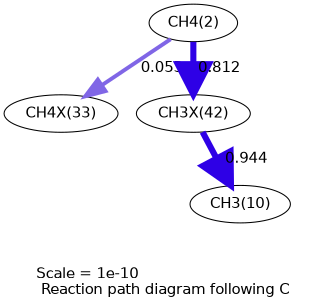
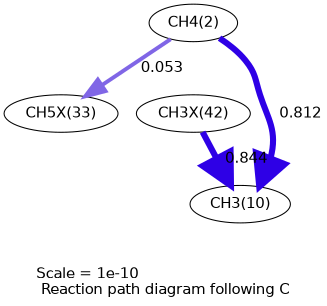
(193, 53) -> (259, 92)
(61, 114) -> (61, 114)
(244, 159) -> (244, 159)
